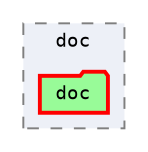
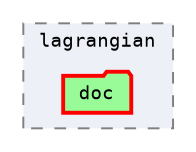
(74, 42) -> (98, 42)
